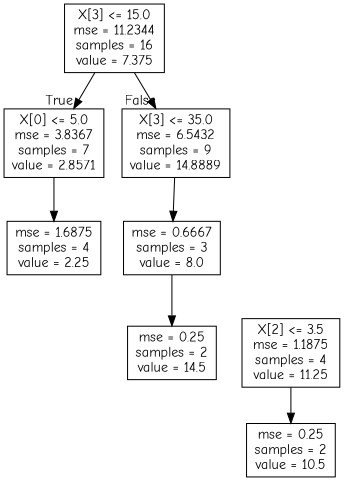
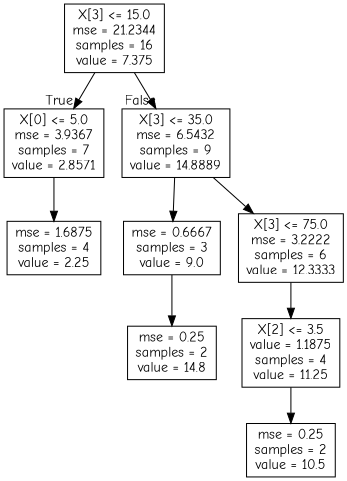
(114, 38) -> (114, 38)
(54, 143) -> (54, 143)
(172, 248) -> (172, 248)
none -> (291, 248)
(172, 353) -> (172, 353)
(291, 353) -> (291, 353)
